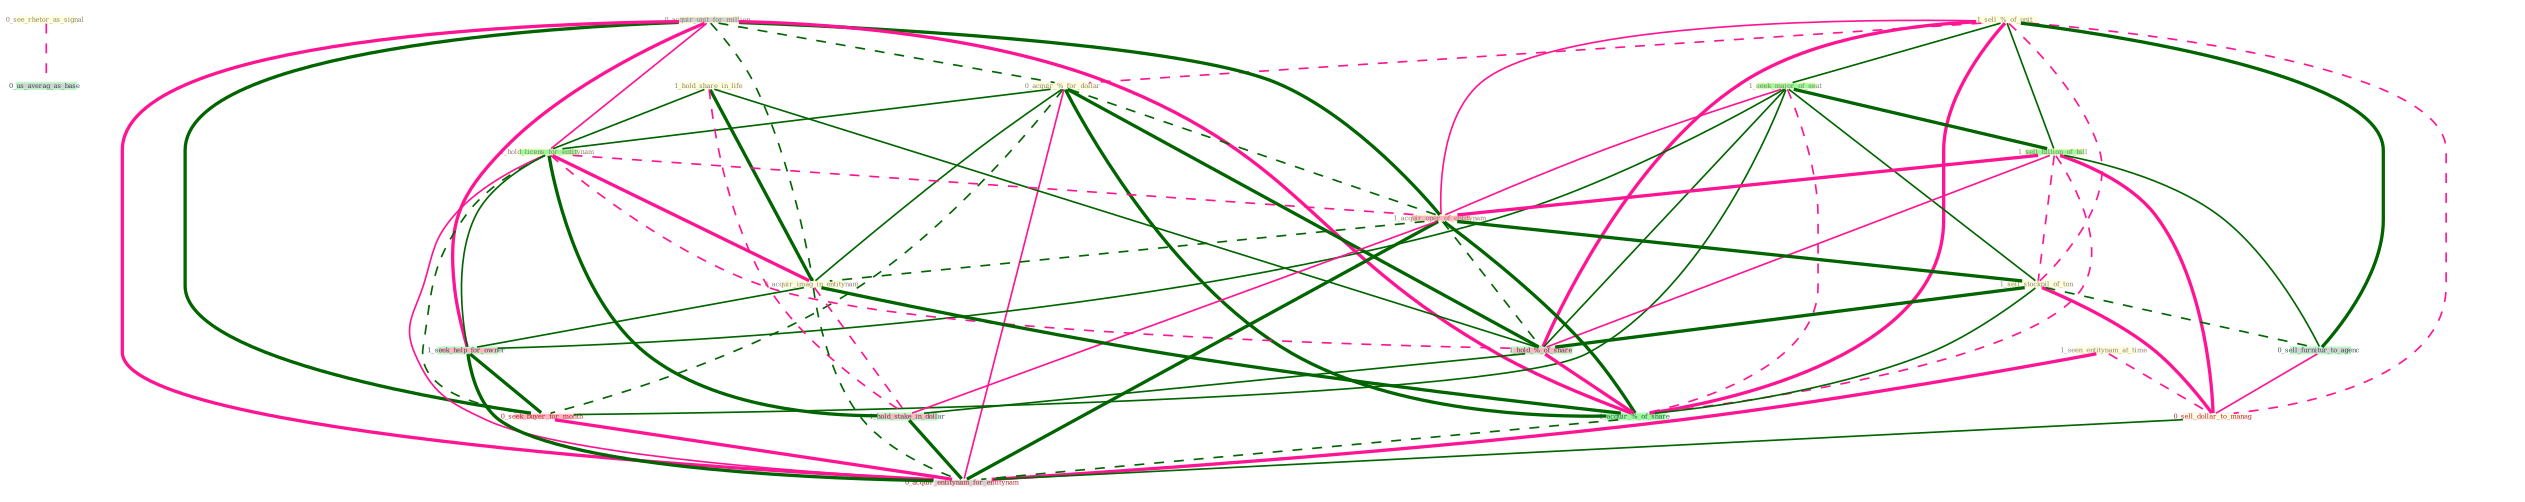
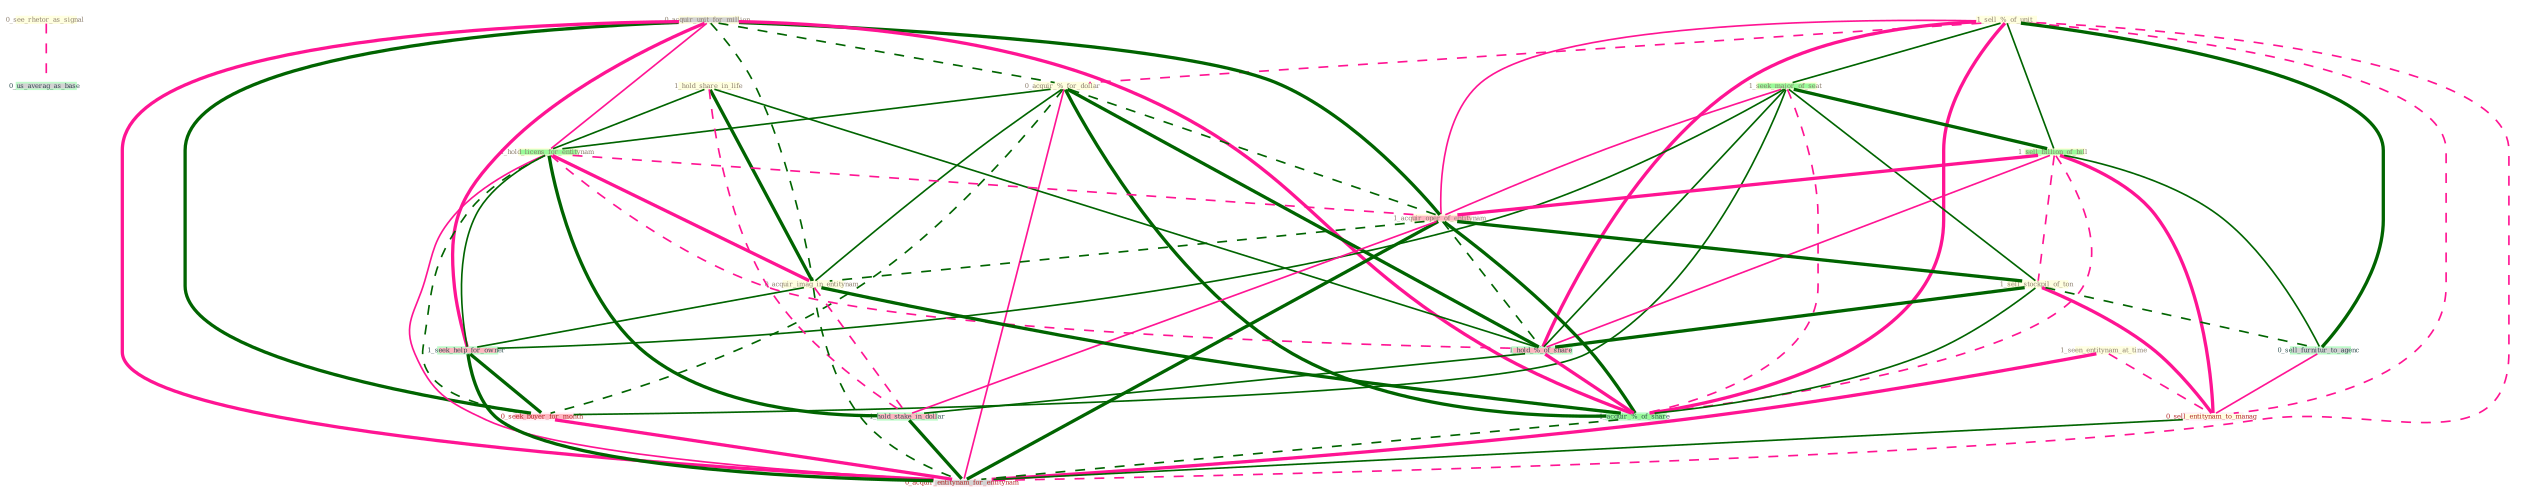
(2098, 147) -> (2128, 434)
(2213, 416) -> (2213, 416)
